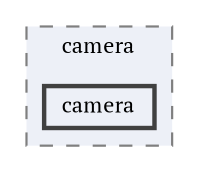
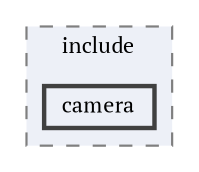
(99, 47) -> (99, 47)
